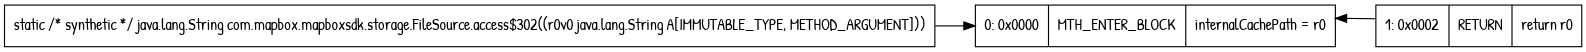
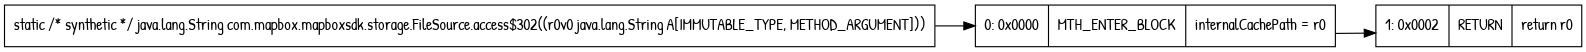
(1361, 19) -> (1350, 33)
